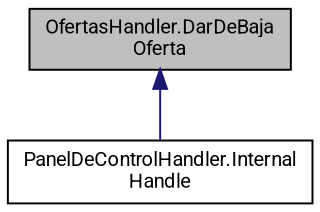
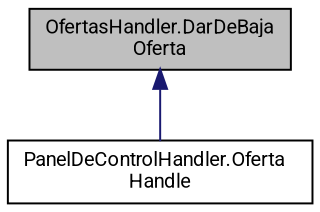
(160, 172) -> (160, 172)
